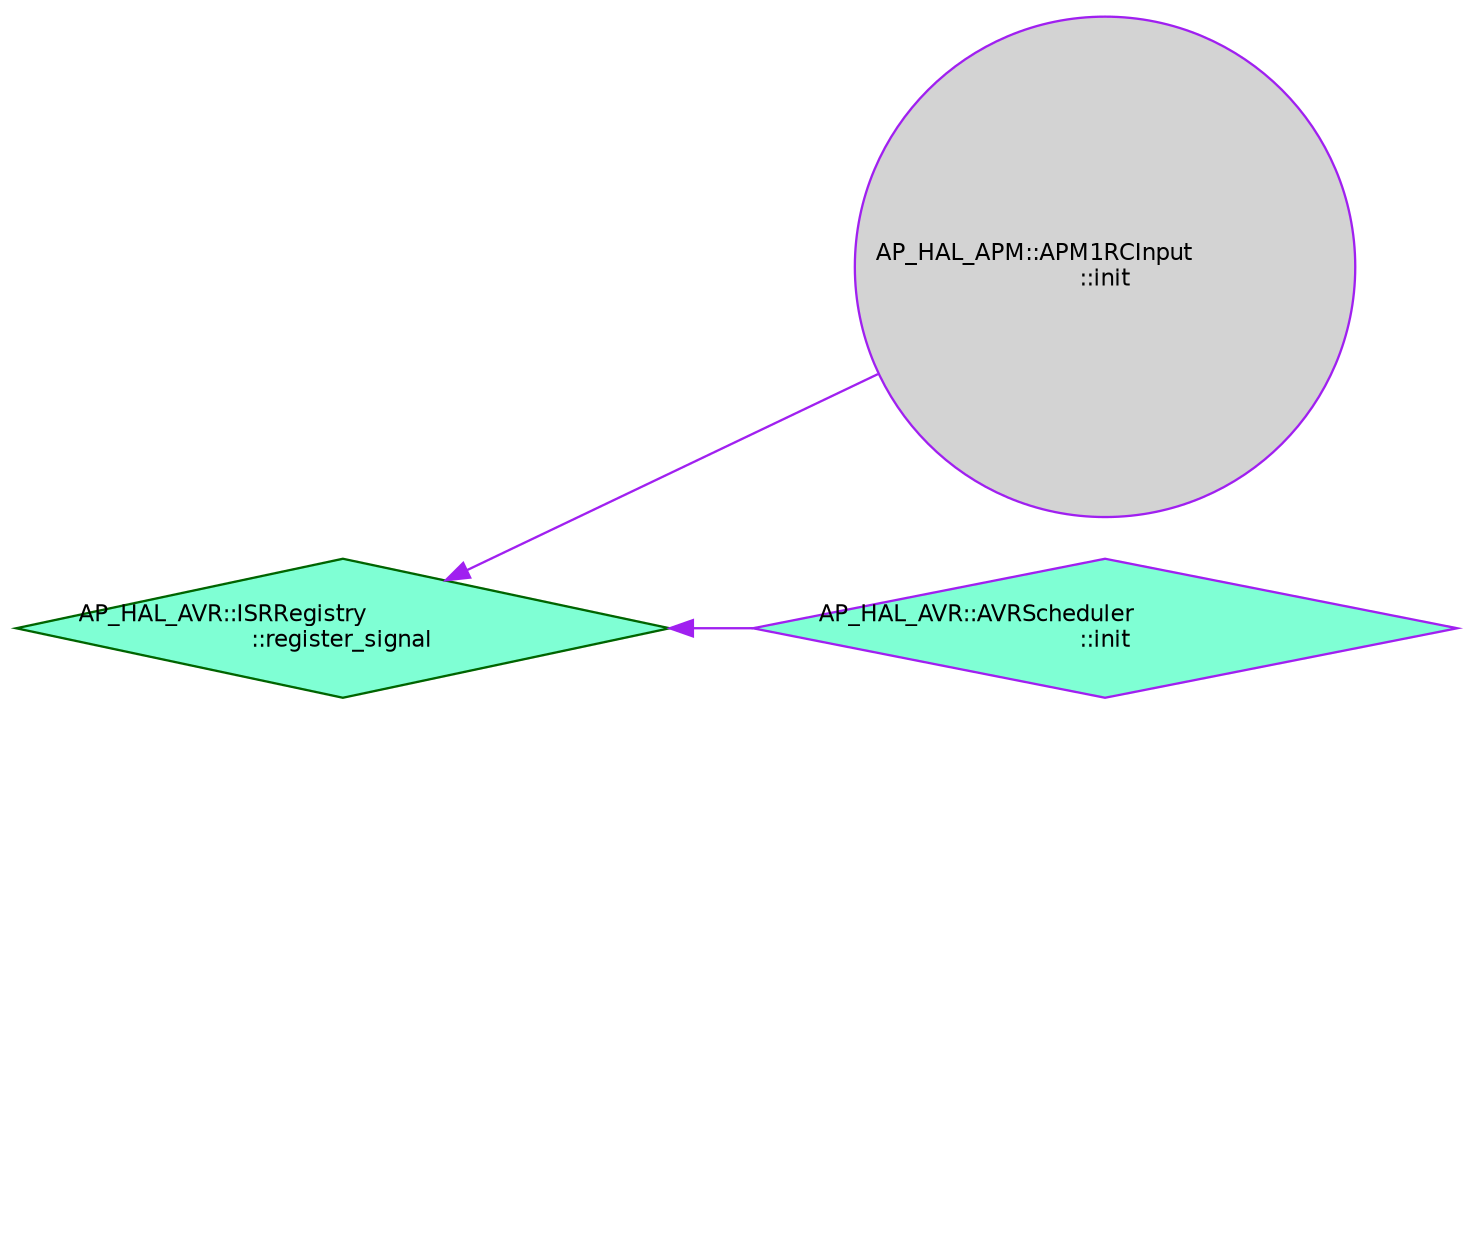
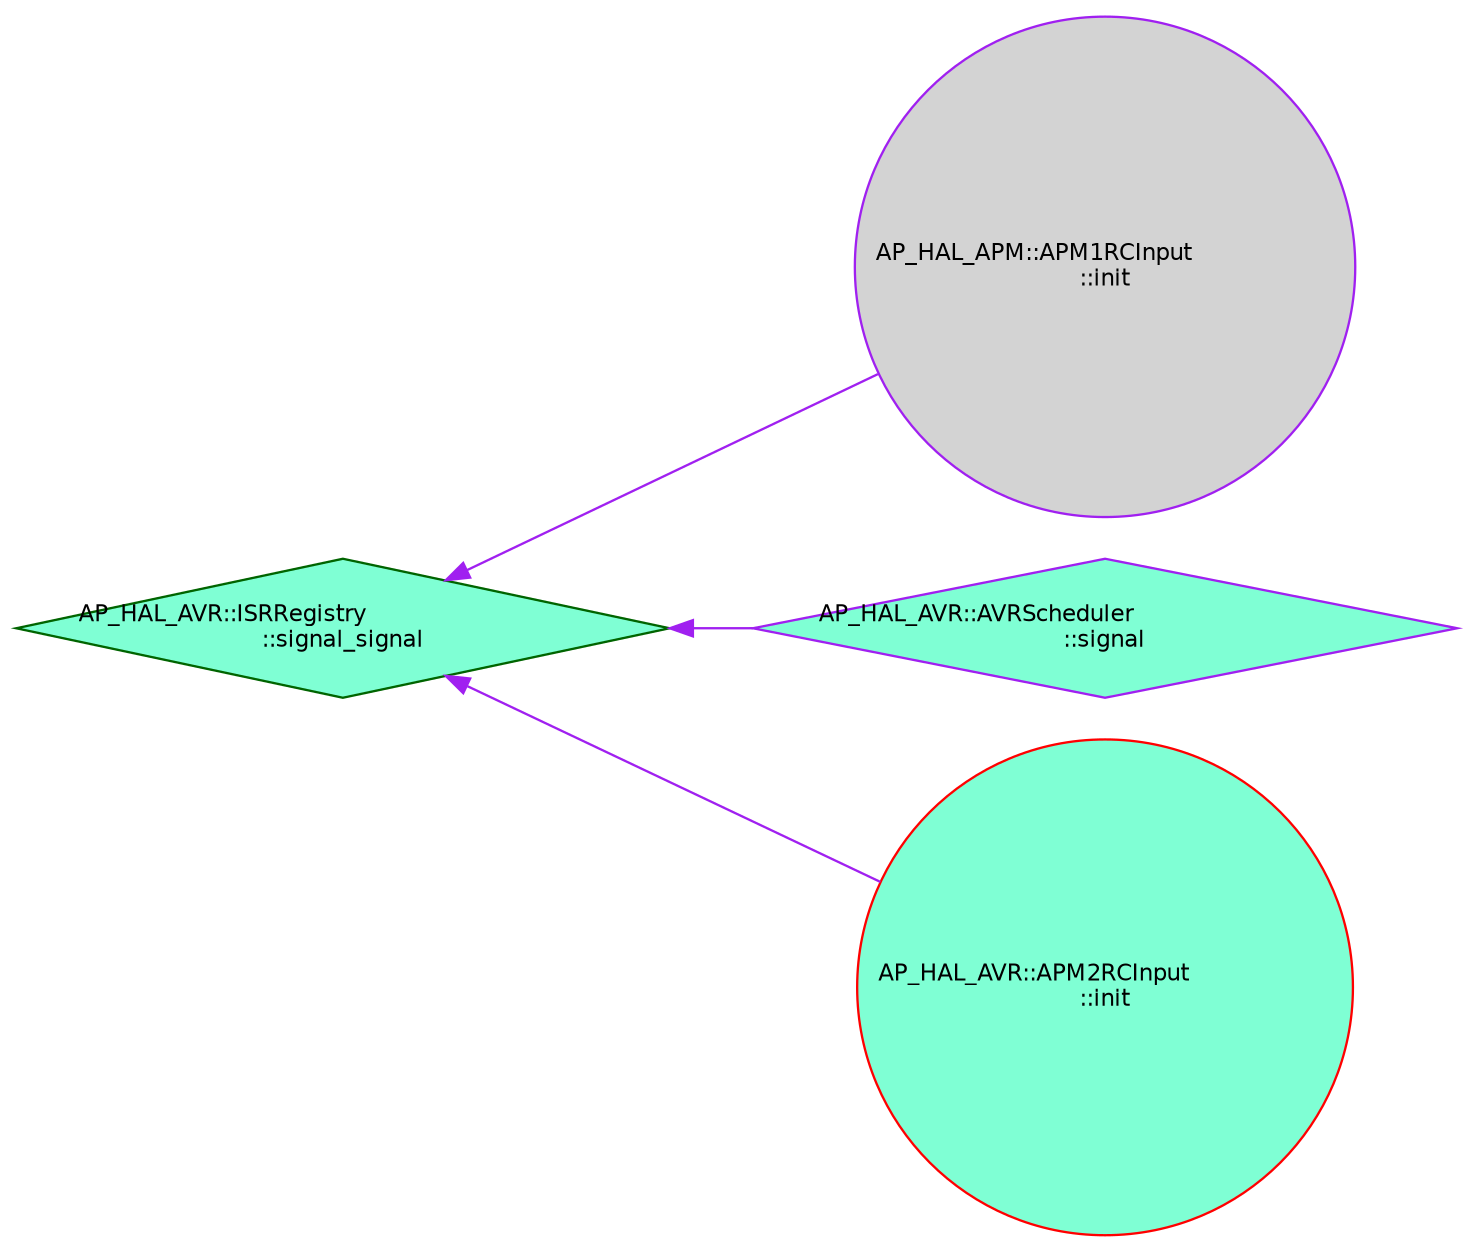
(343, 628) -> (343, 628)
(1105, 628) -> (1105, 628)
none -> (1105, 987)
